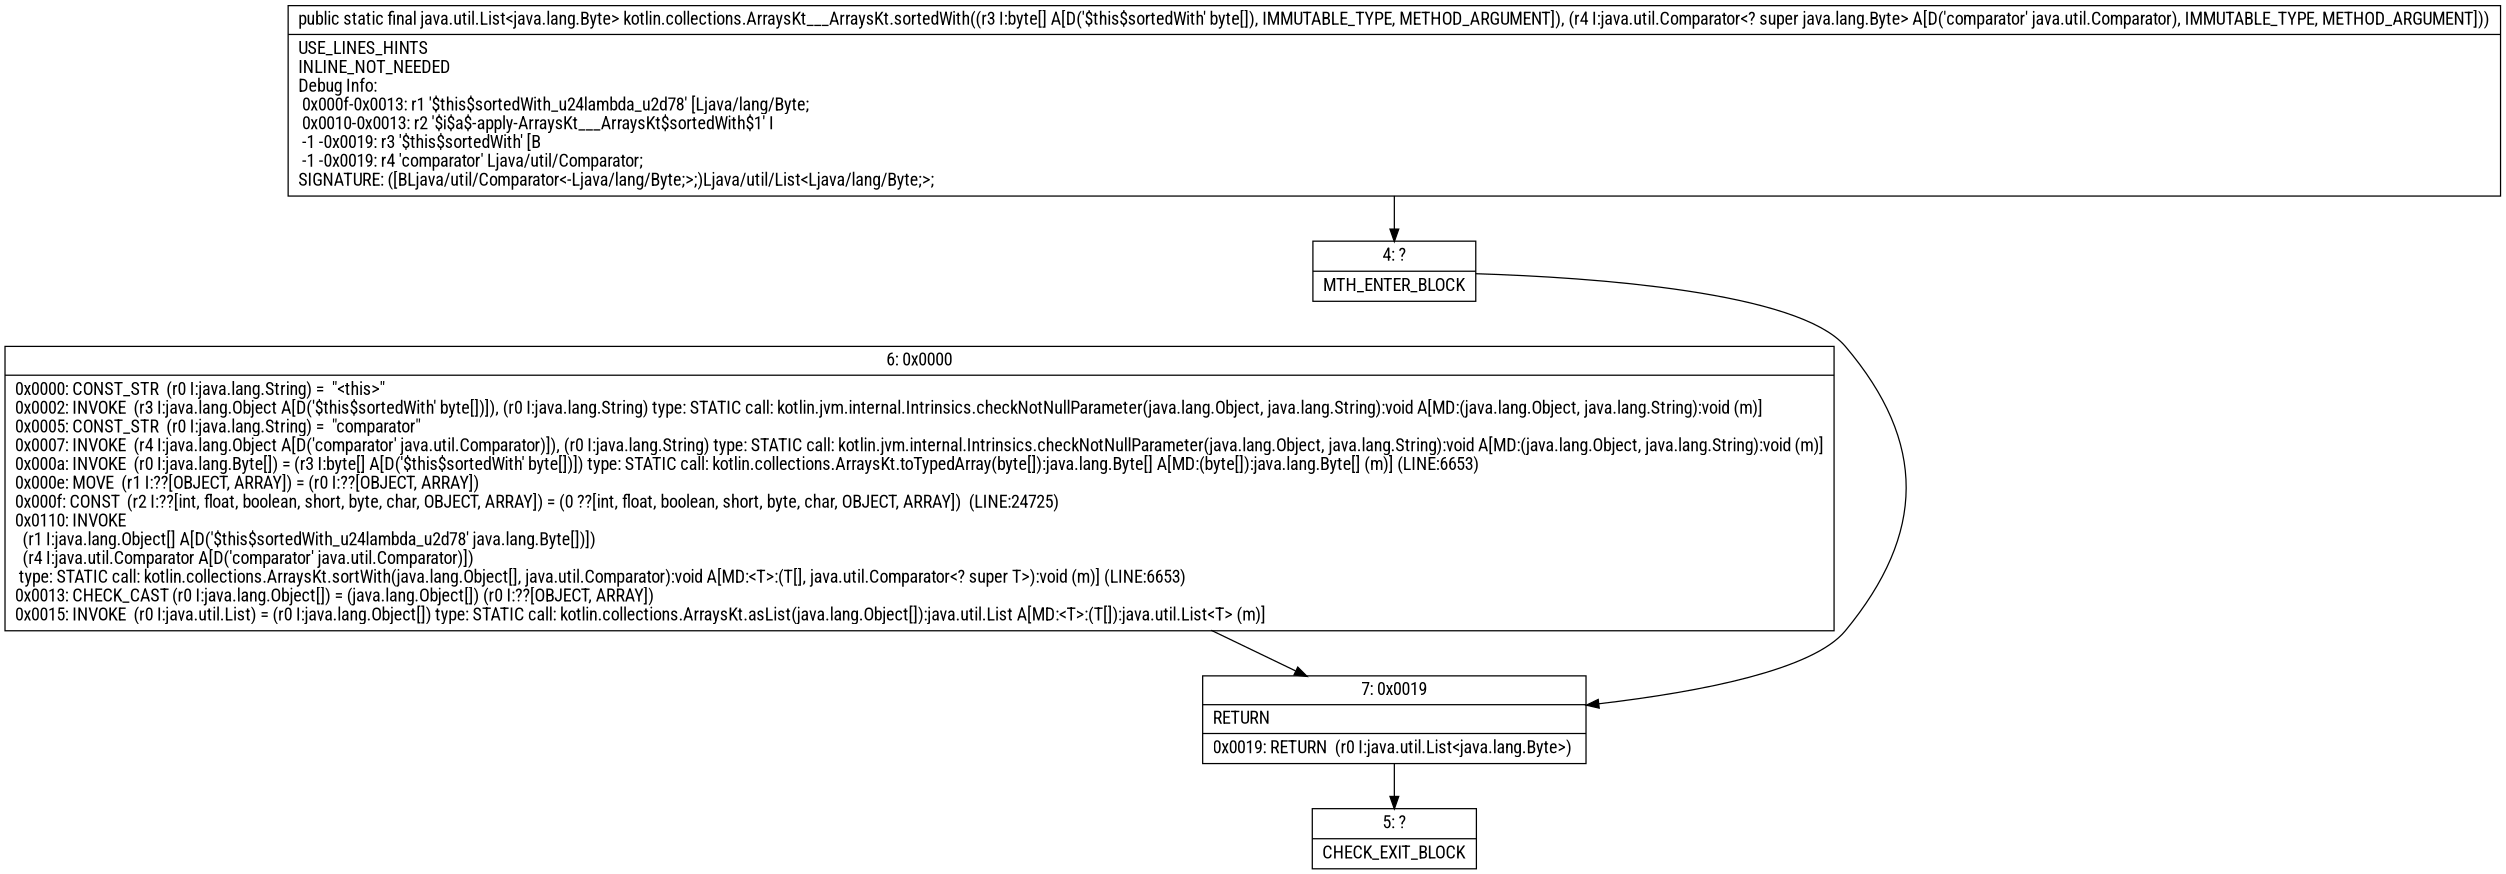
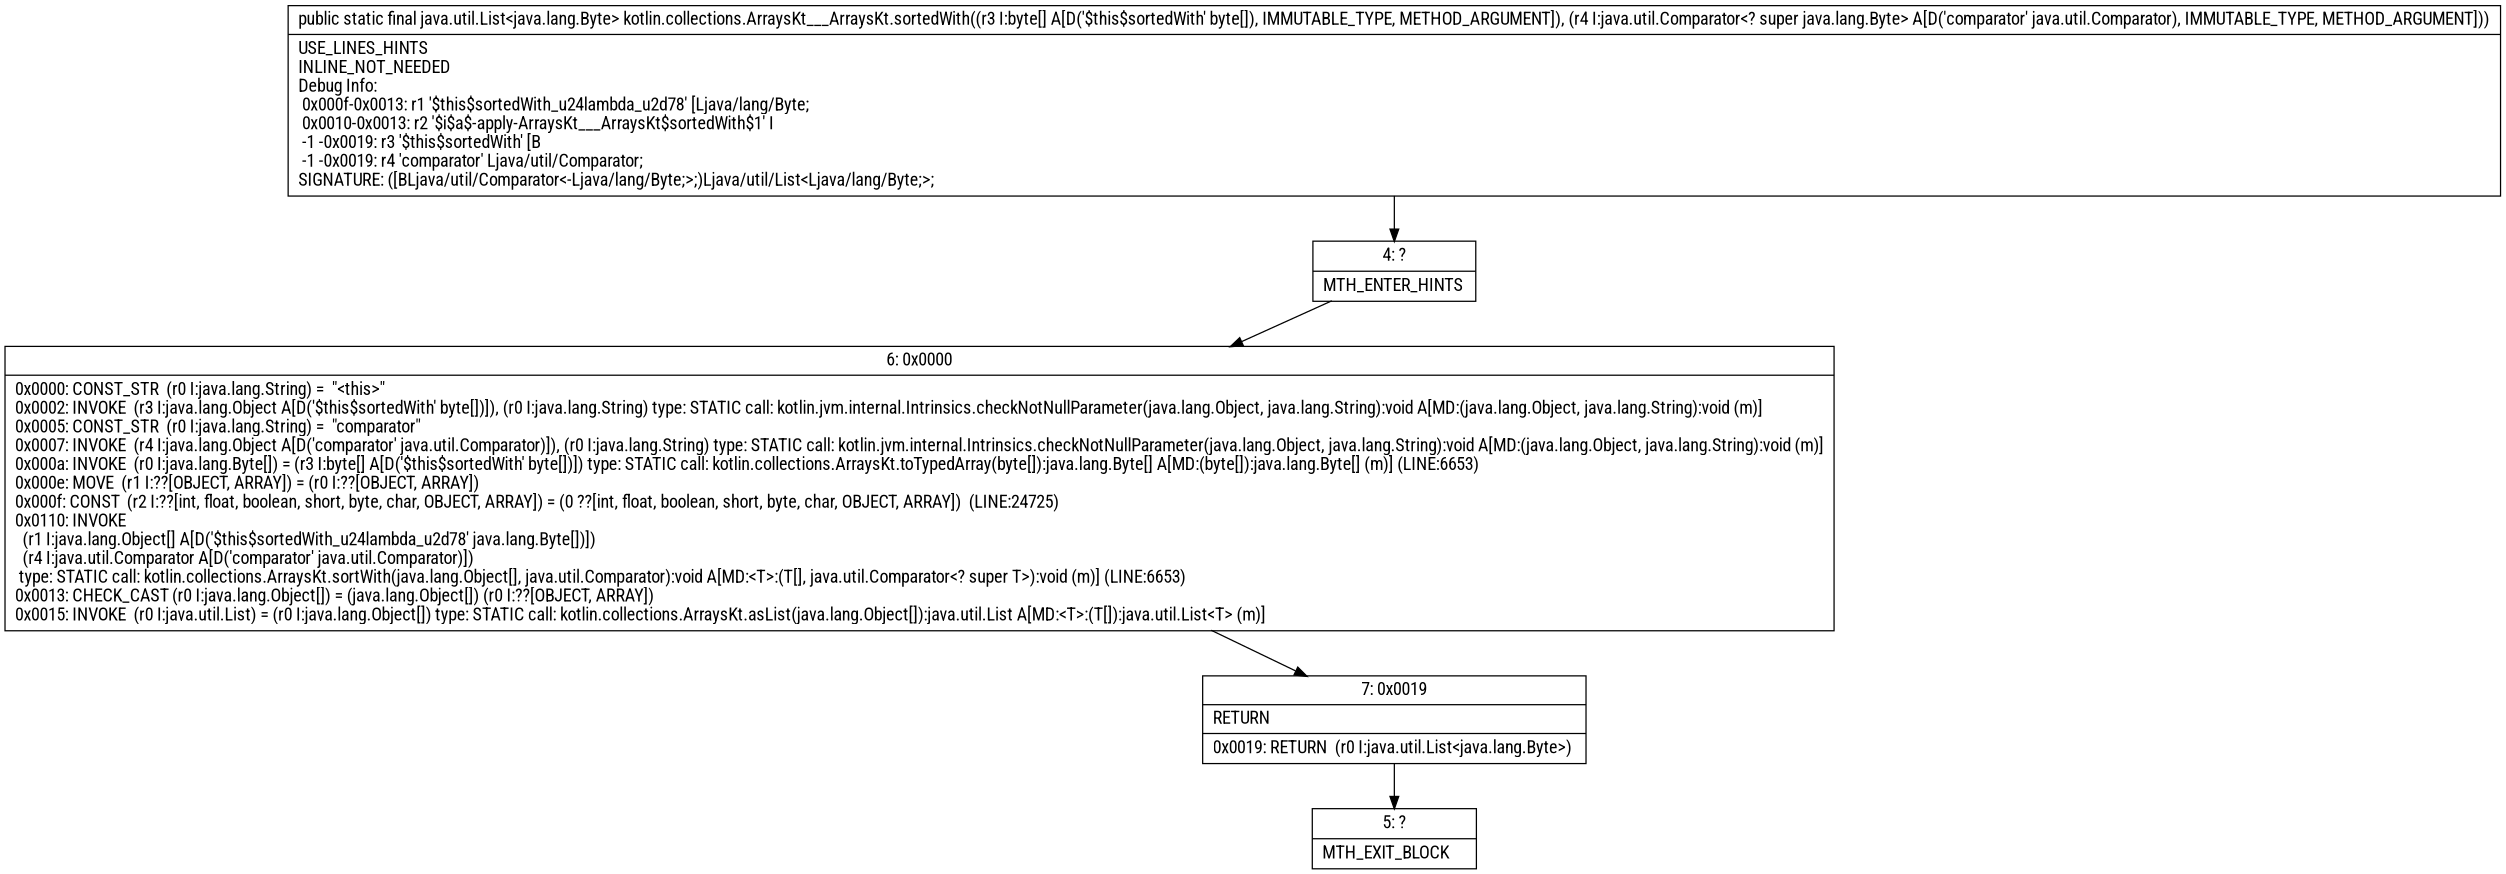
(1394, 286) -> (1393, 286)
(1895, 429) -> (1287, 321)
(1394, 853) -> (1386, 853)
